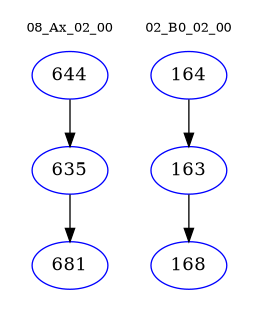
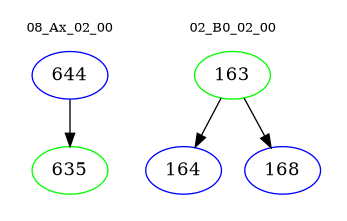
(189, 116) -> (211, 117)
(70, 170) -> (70, 170)
(189, 170) -> (232, 75)
(70, 265) -> none
